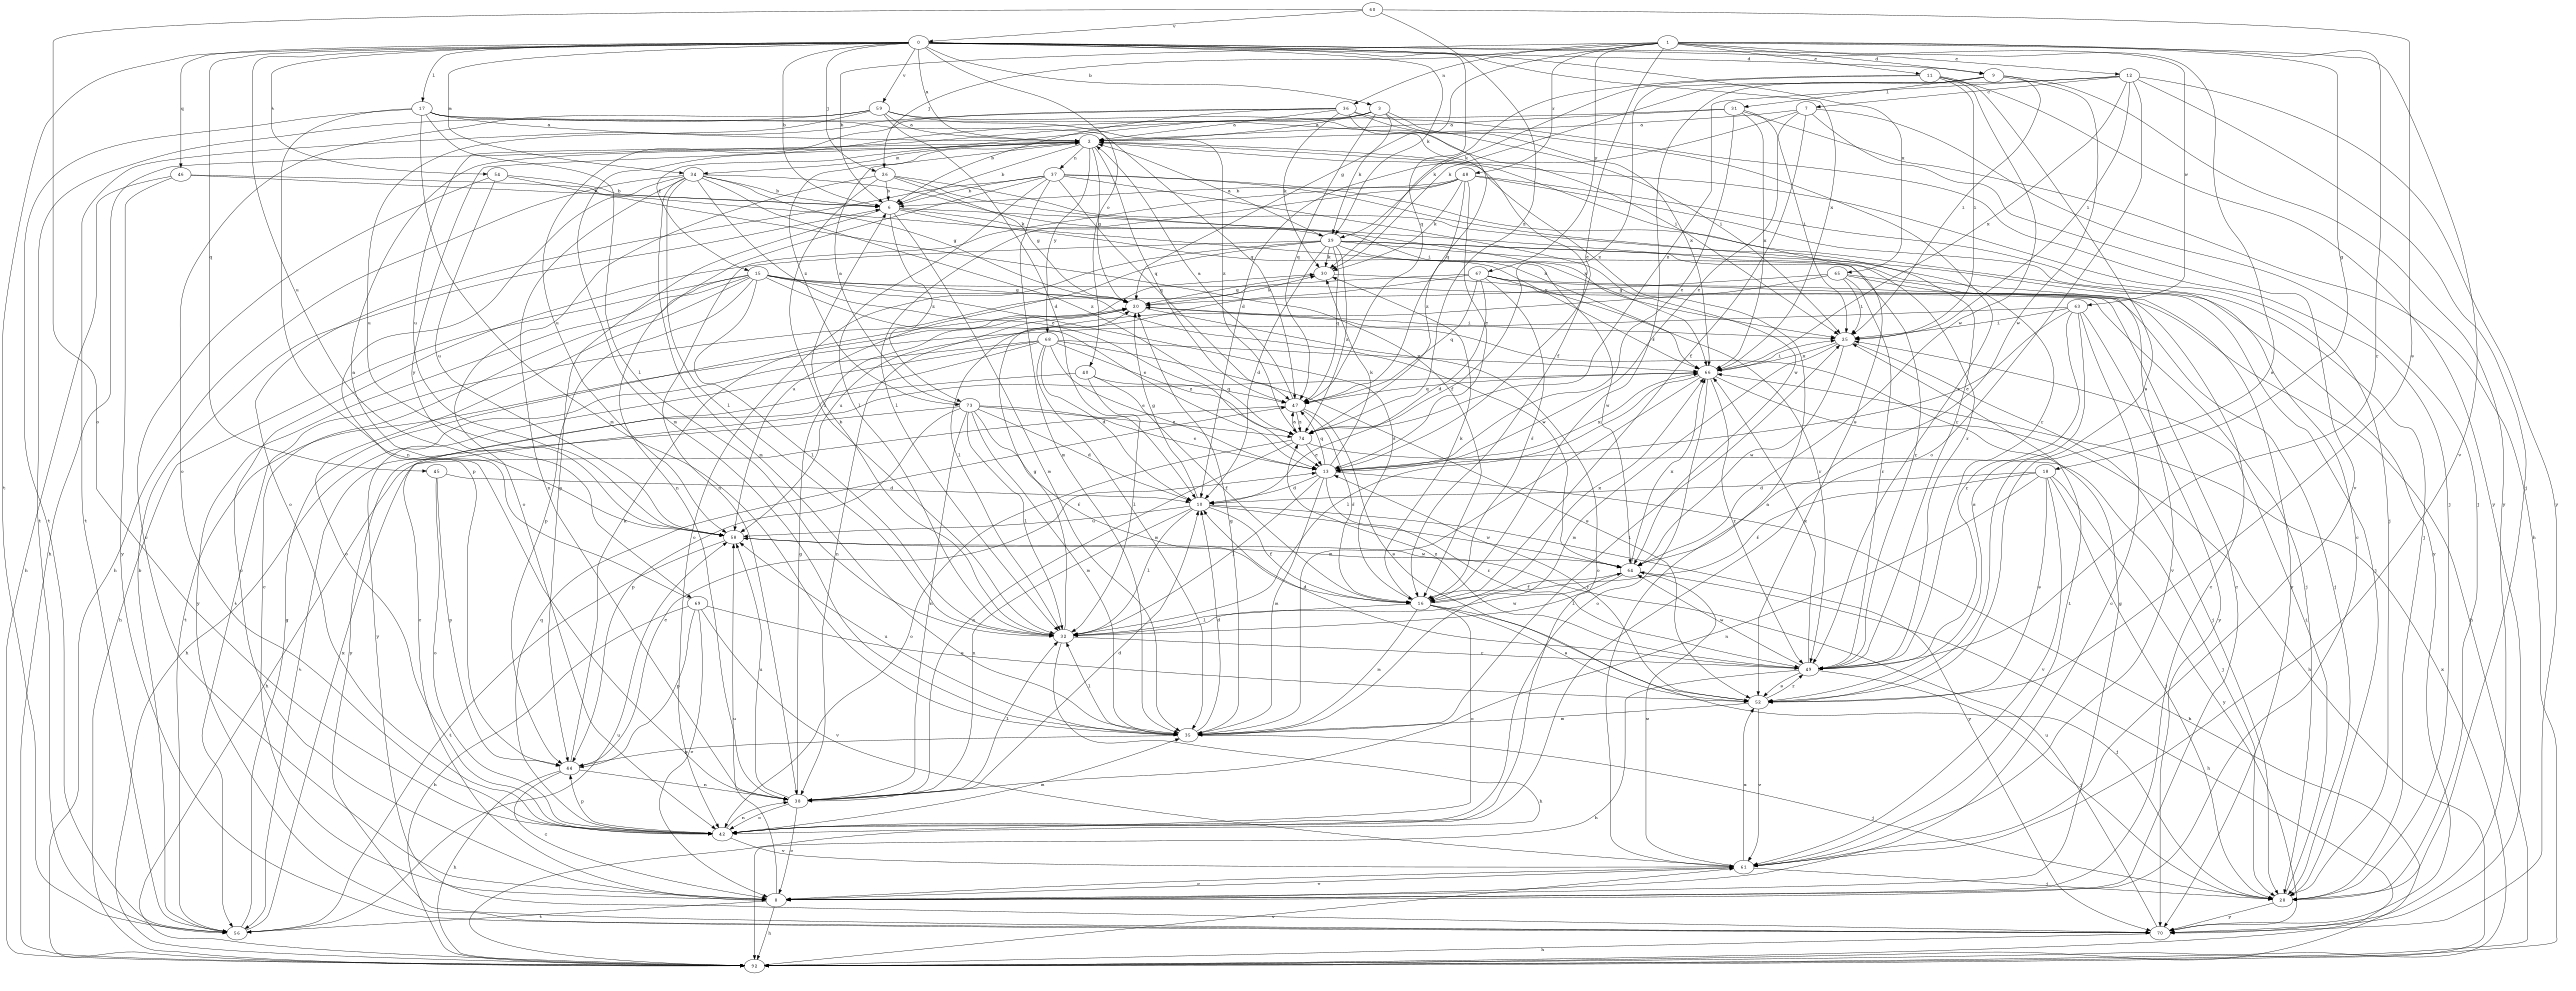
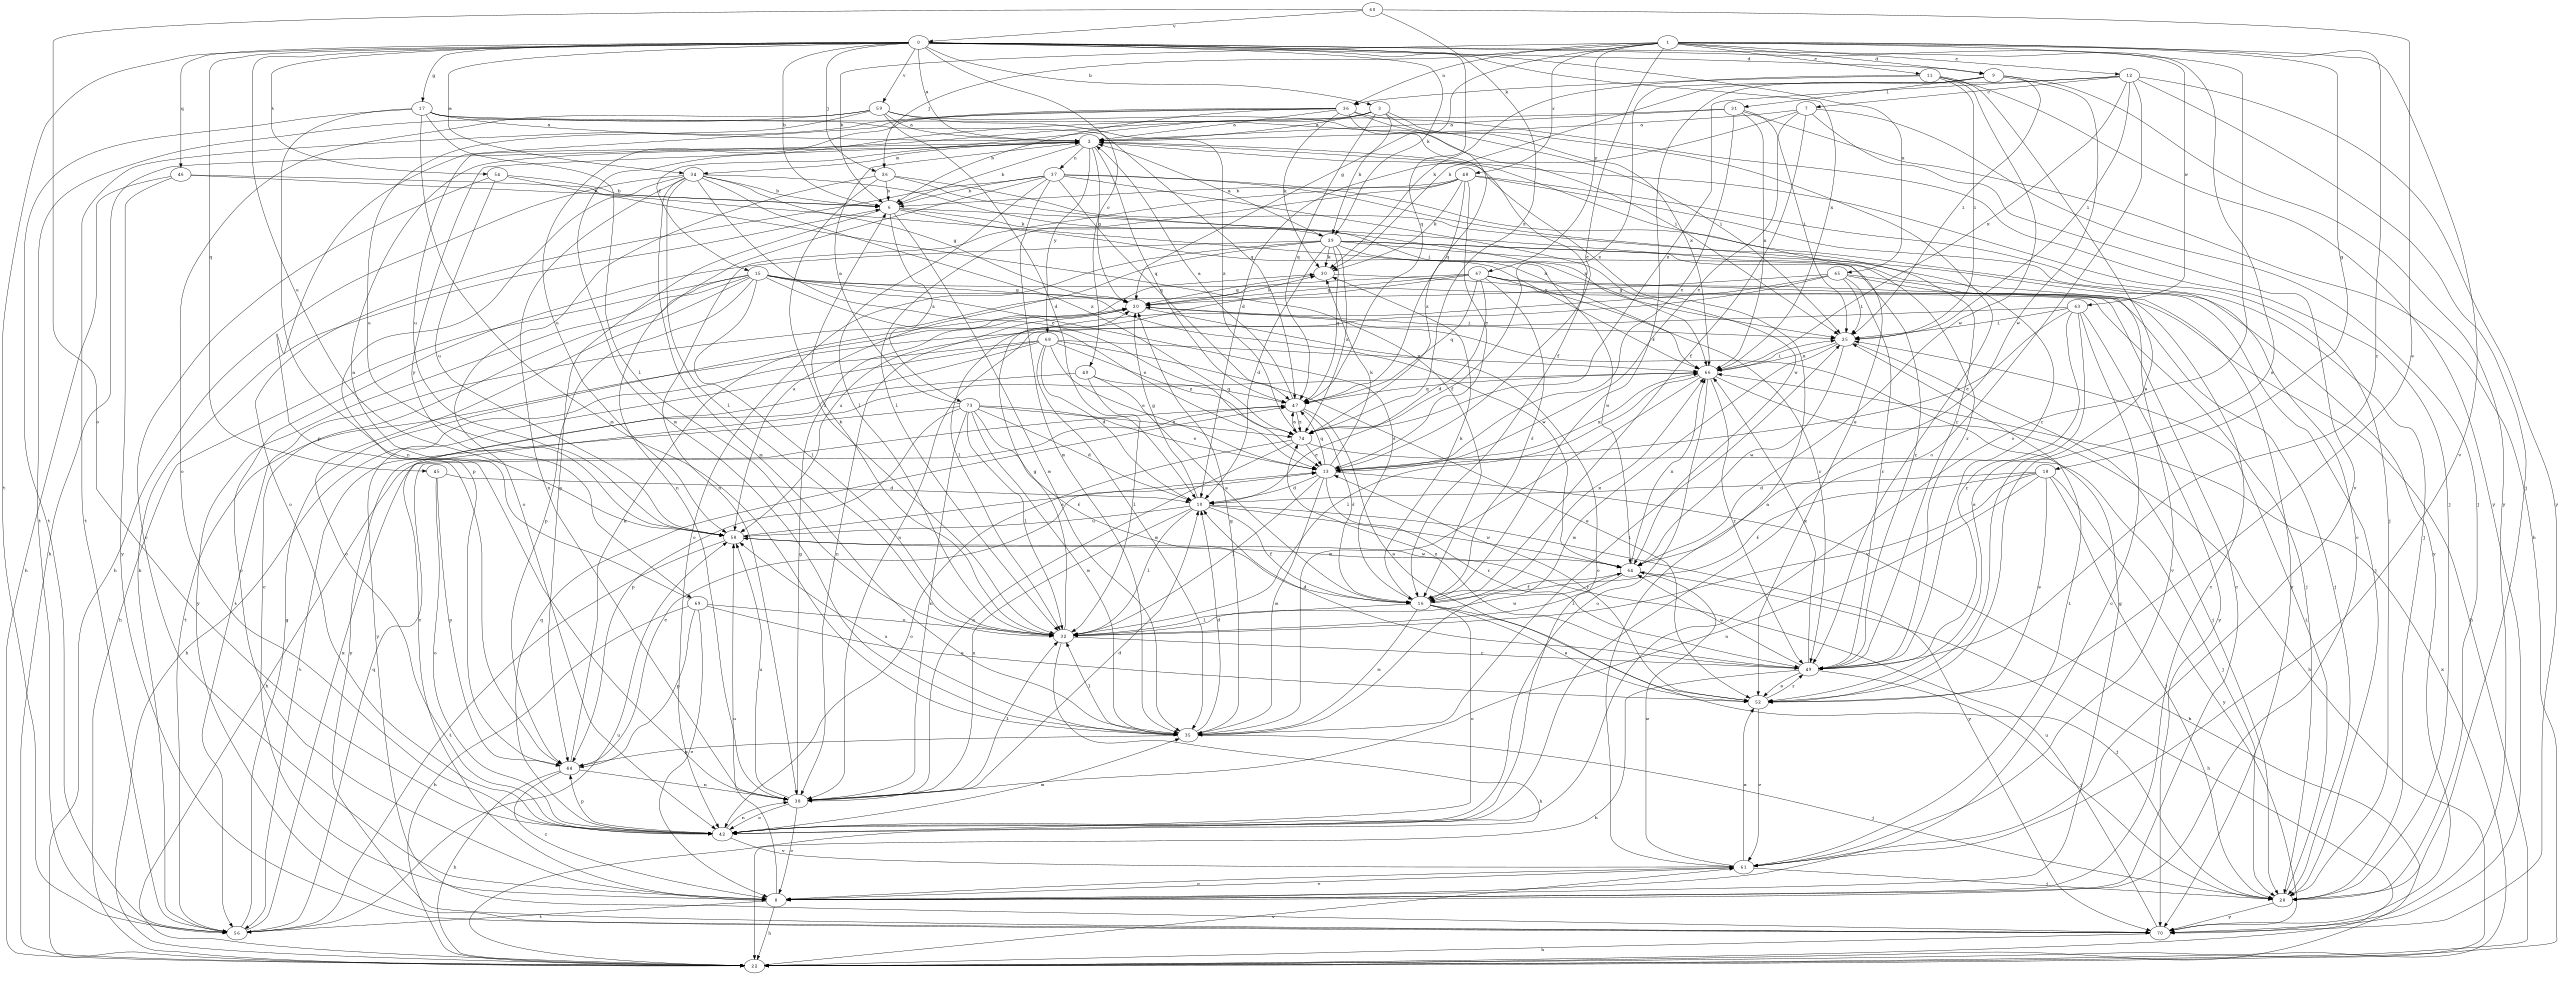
(434, 75) -> (434, 75)
(1613, 95) -> (1582, 85)
none -> (415, 176)
(805, 184) -> none
(1015, 221) -> (1309, 290)
none -> (1395, 318)
none -> (1972, 453)
none -> (416, 481)
(1227, 488) -> (1227, 488)
none -> (1028, 501)
(1475, 722) -> none
(1988, 727) -> (1569, 613)
(1184, 816) -> (879, 620)
(755, 966) -> (755, 966)
